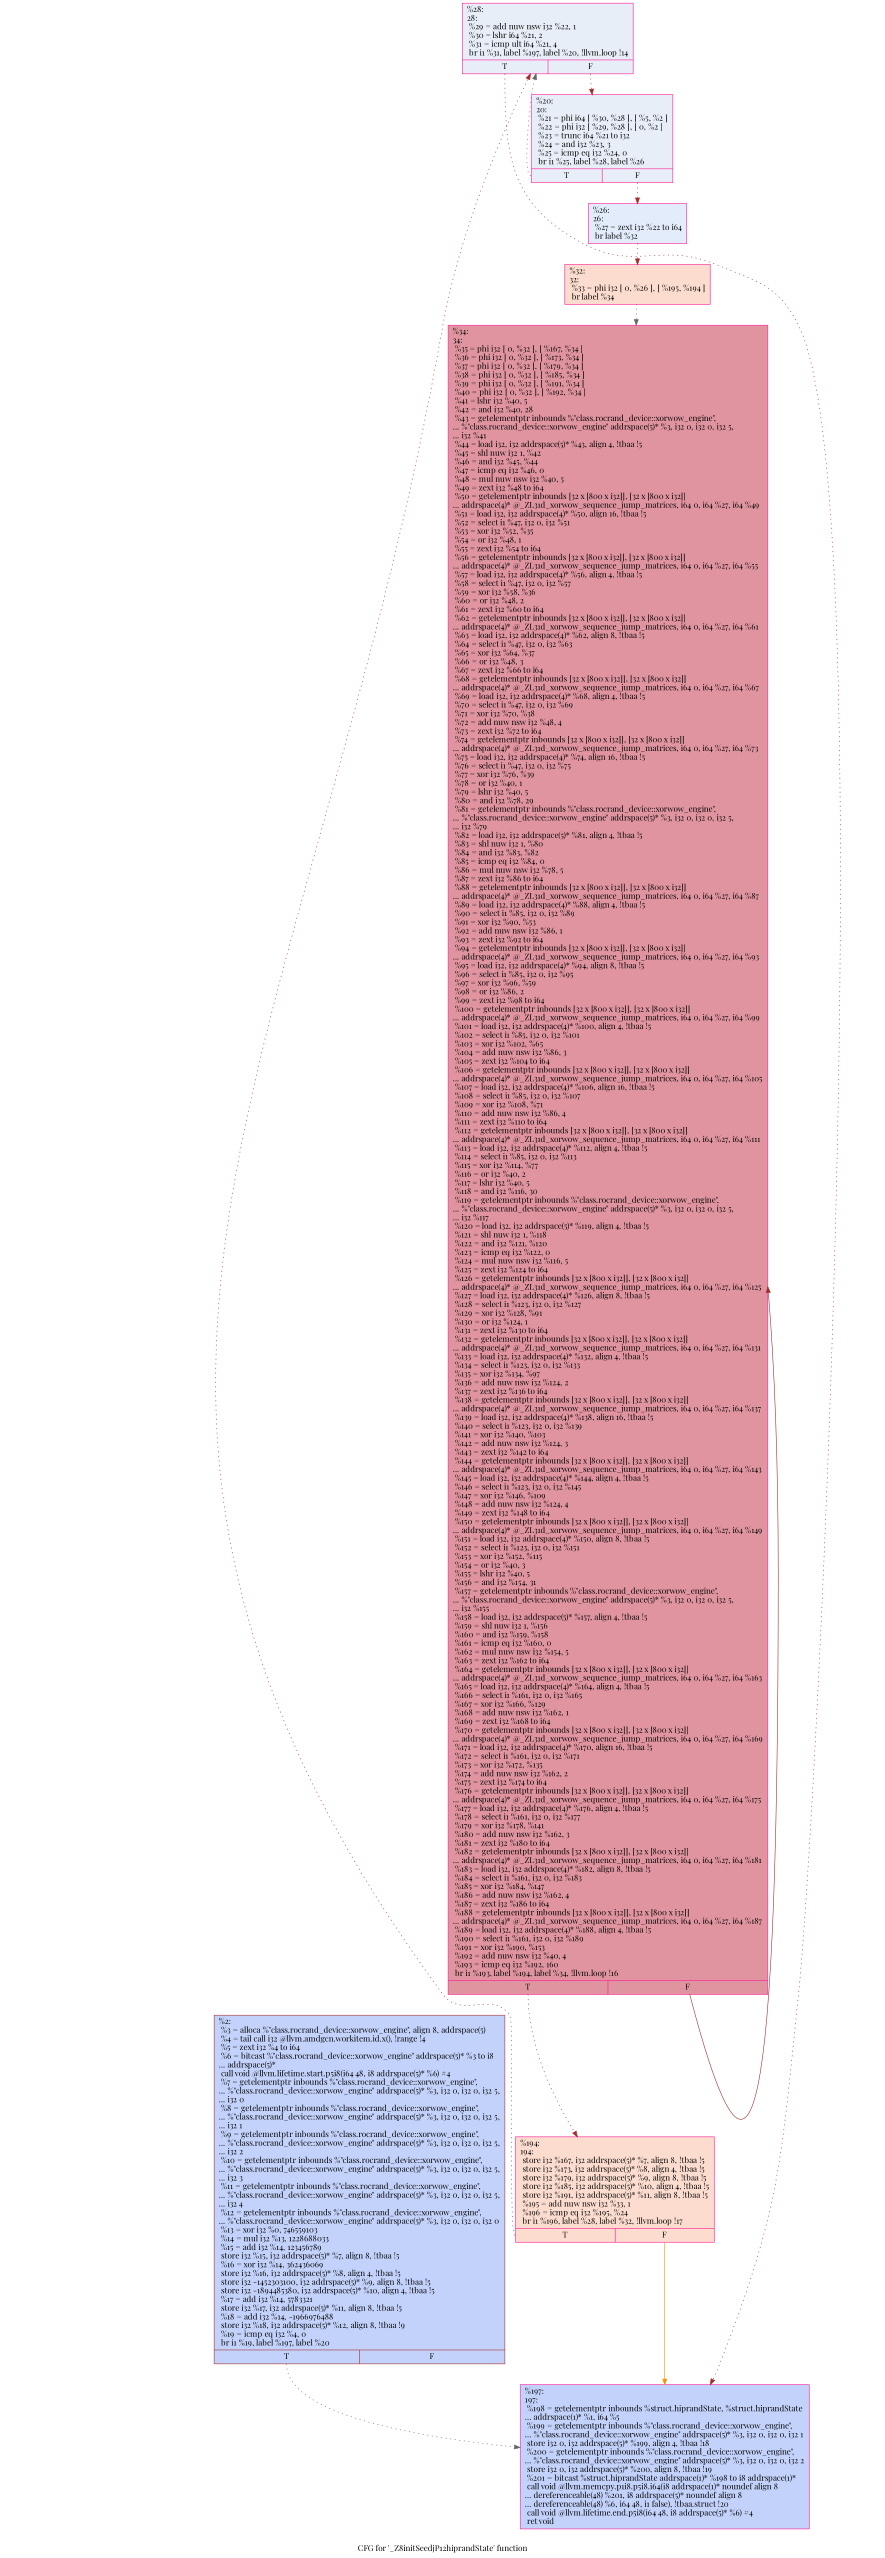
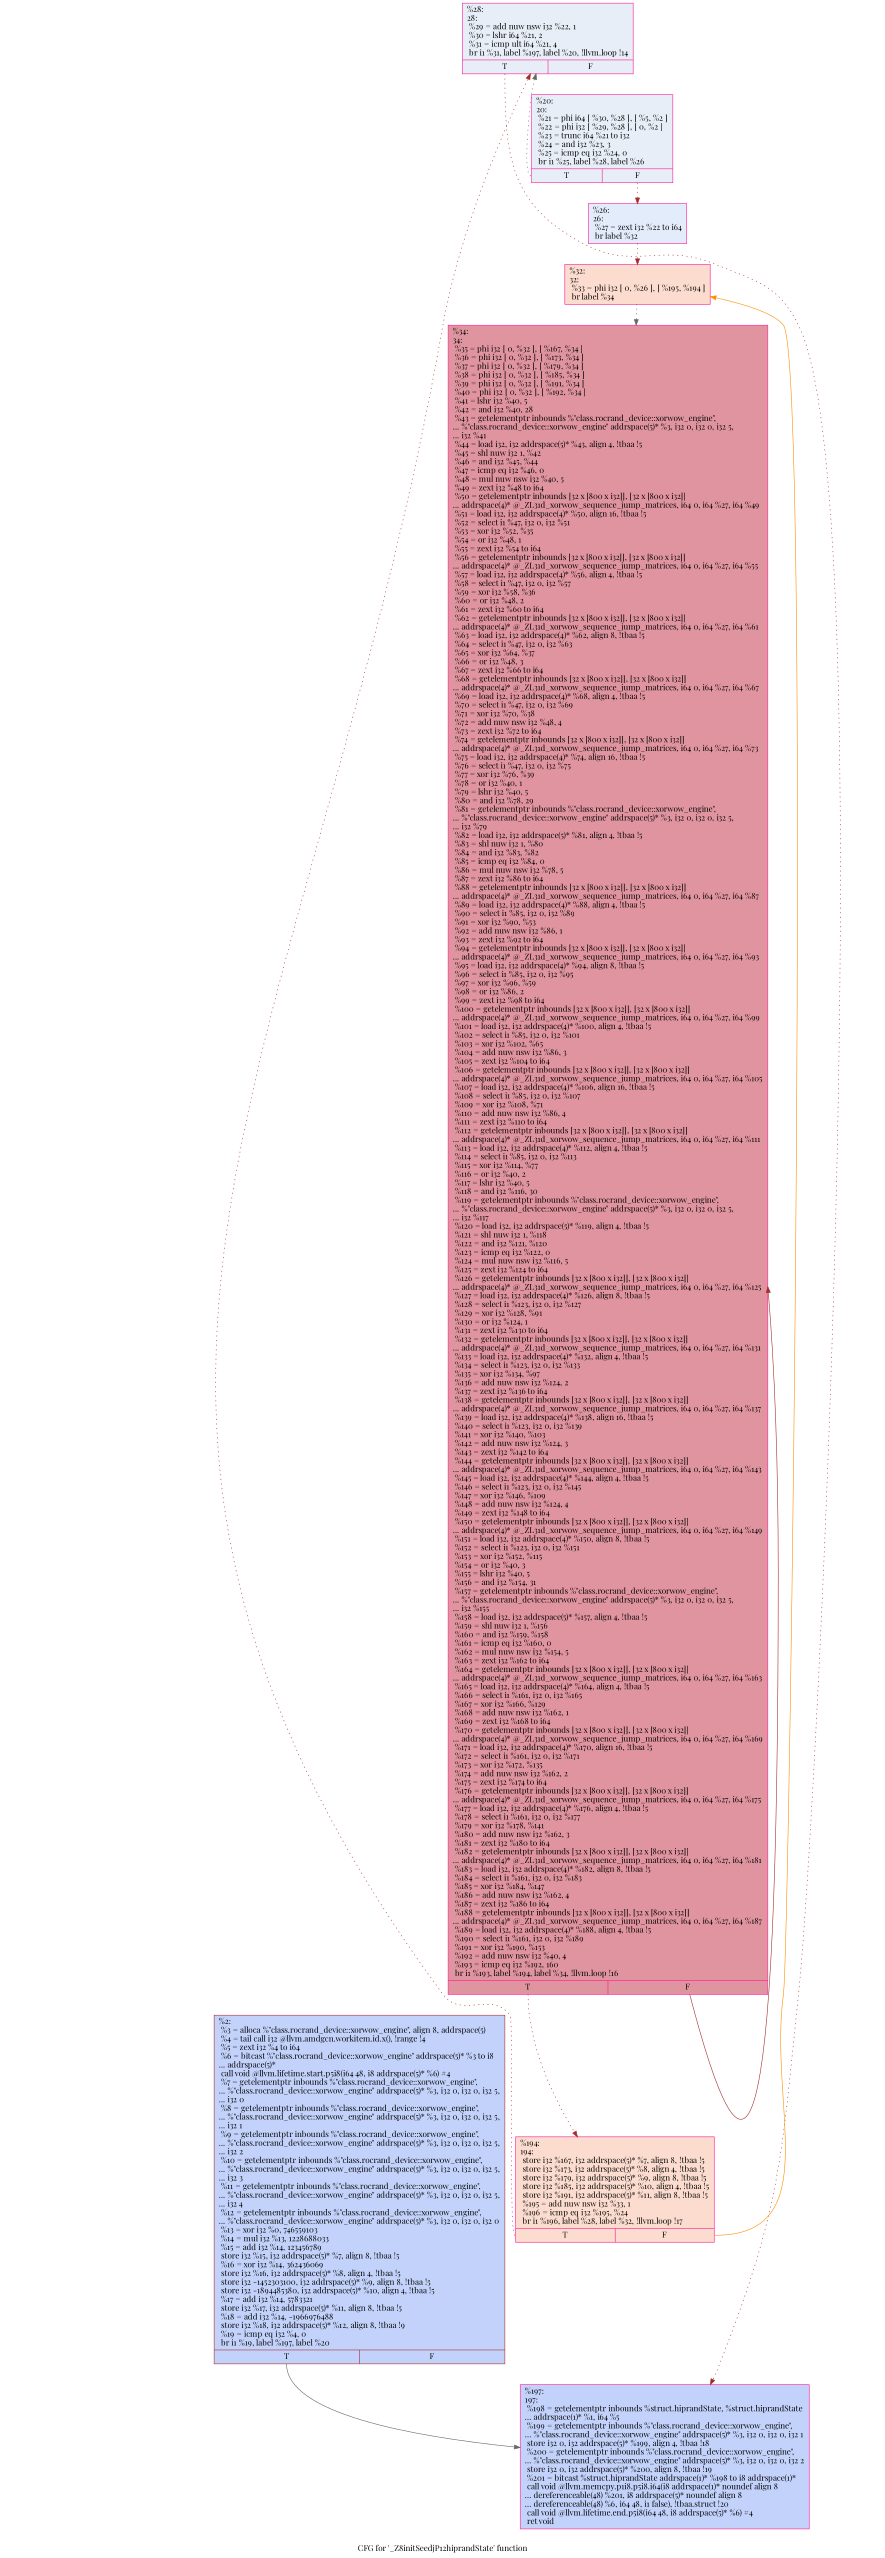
(591, 82) -> none
(665, 2311) -> (795, 1264)
(389, 2427) -> (389, 2427)
